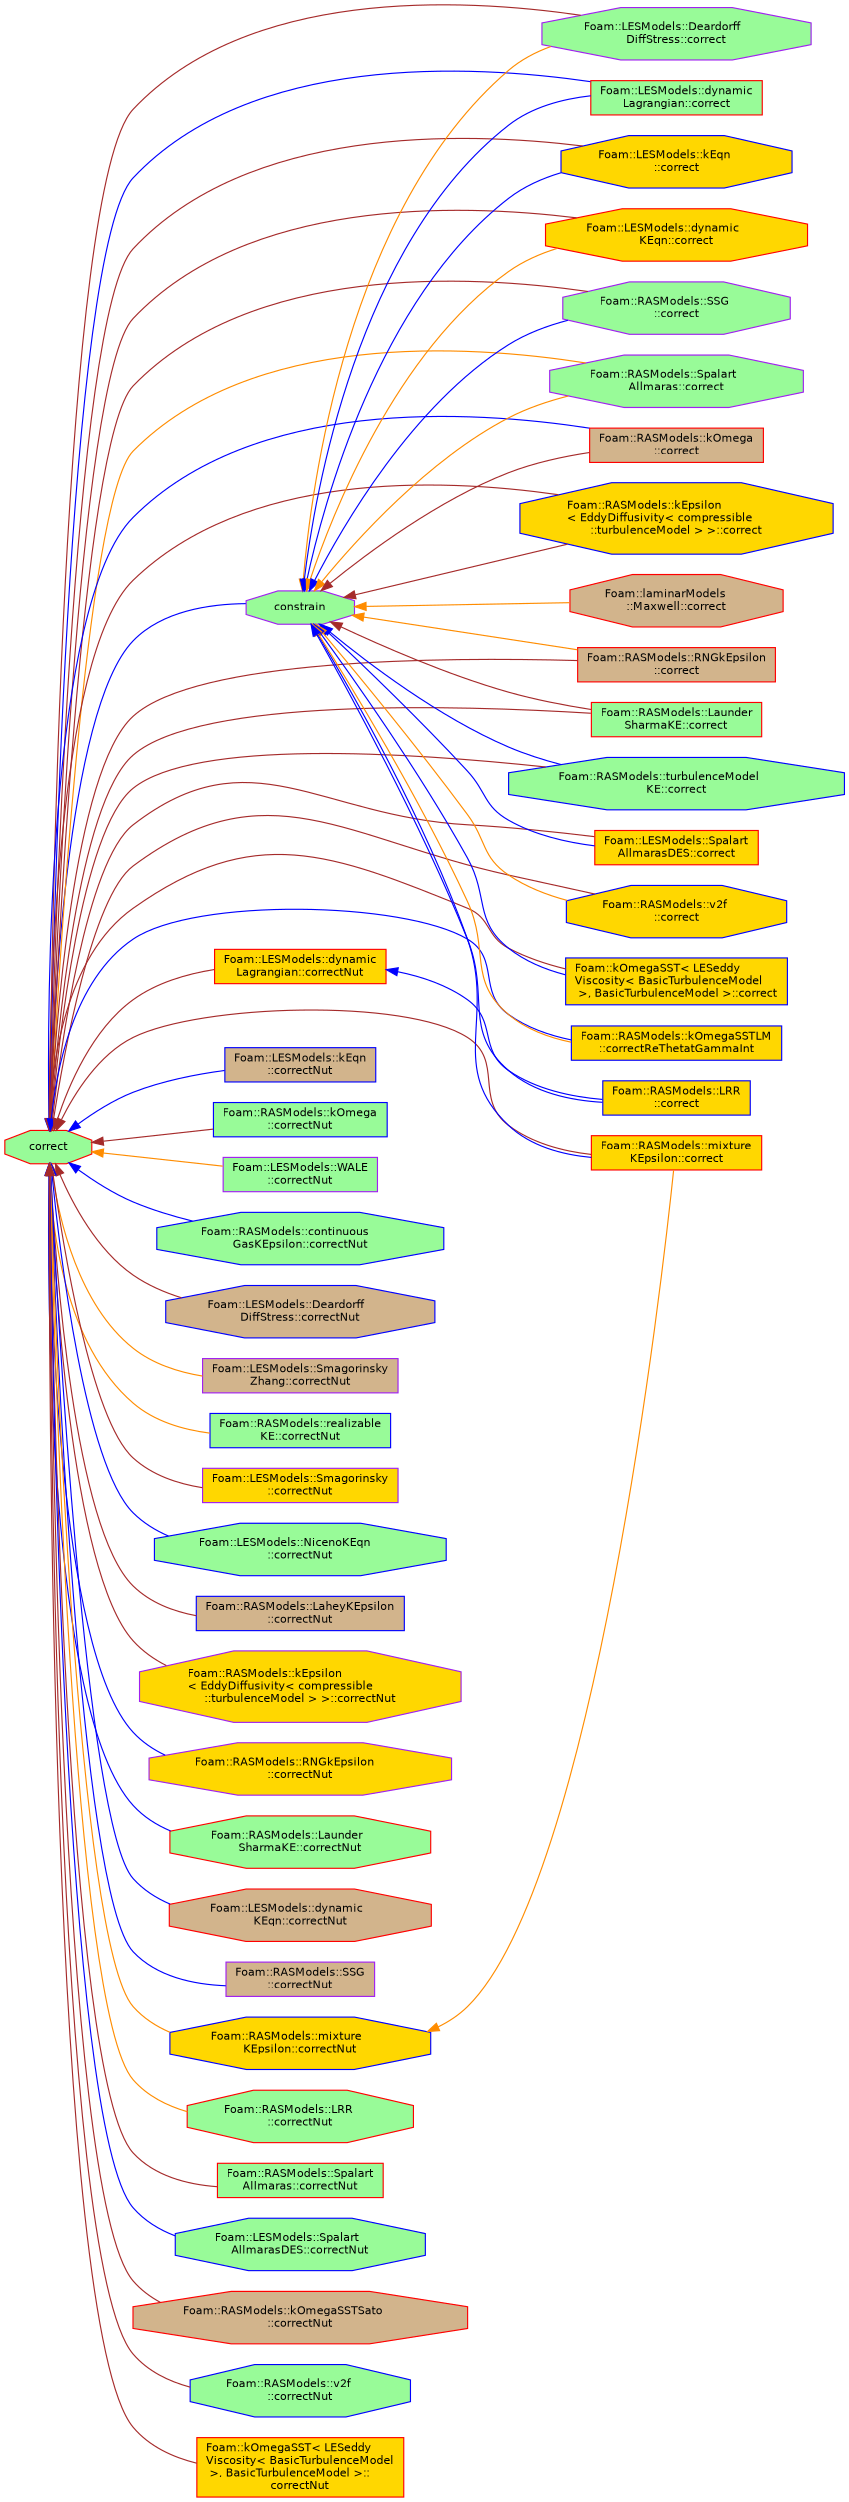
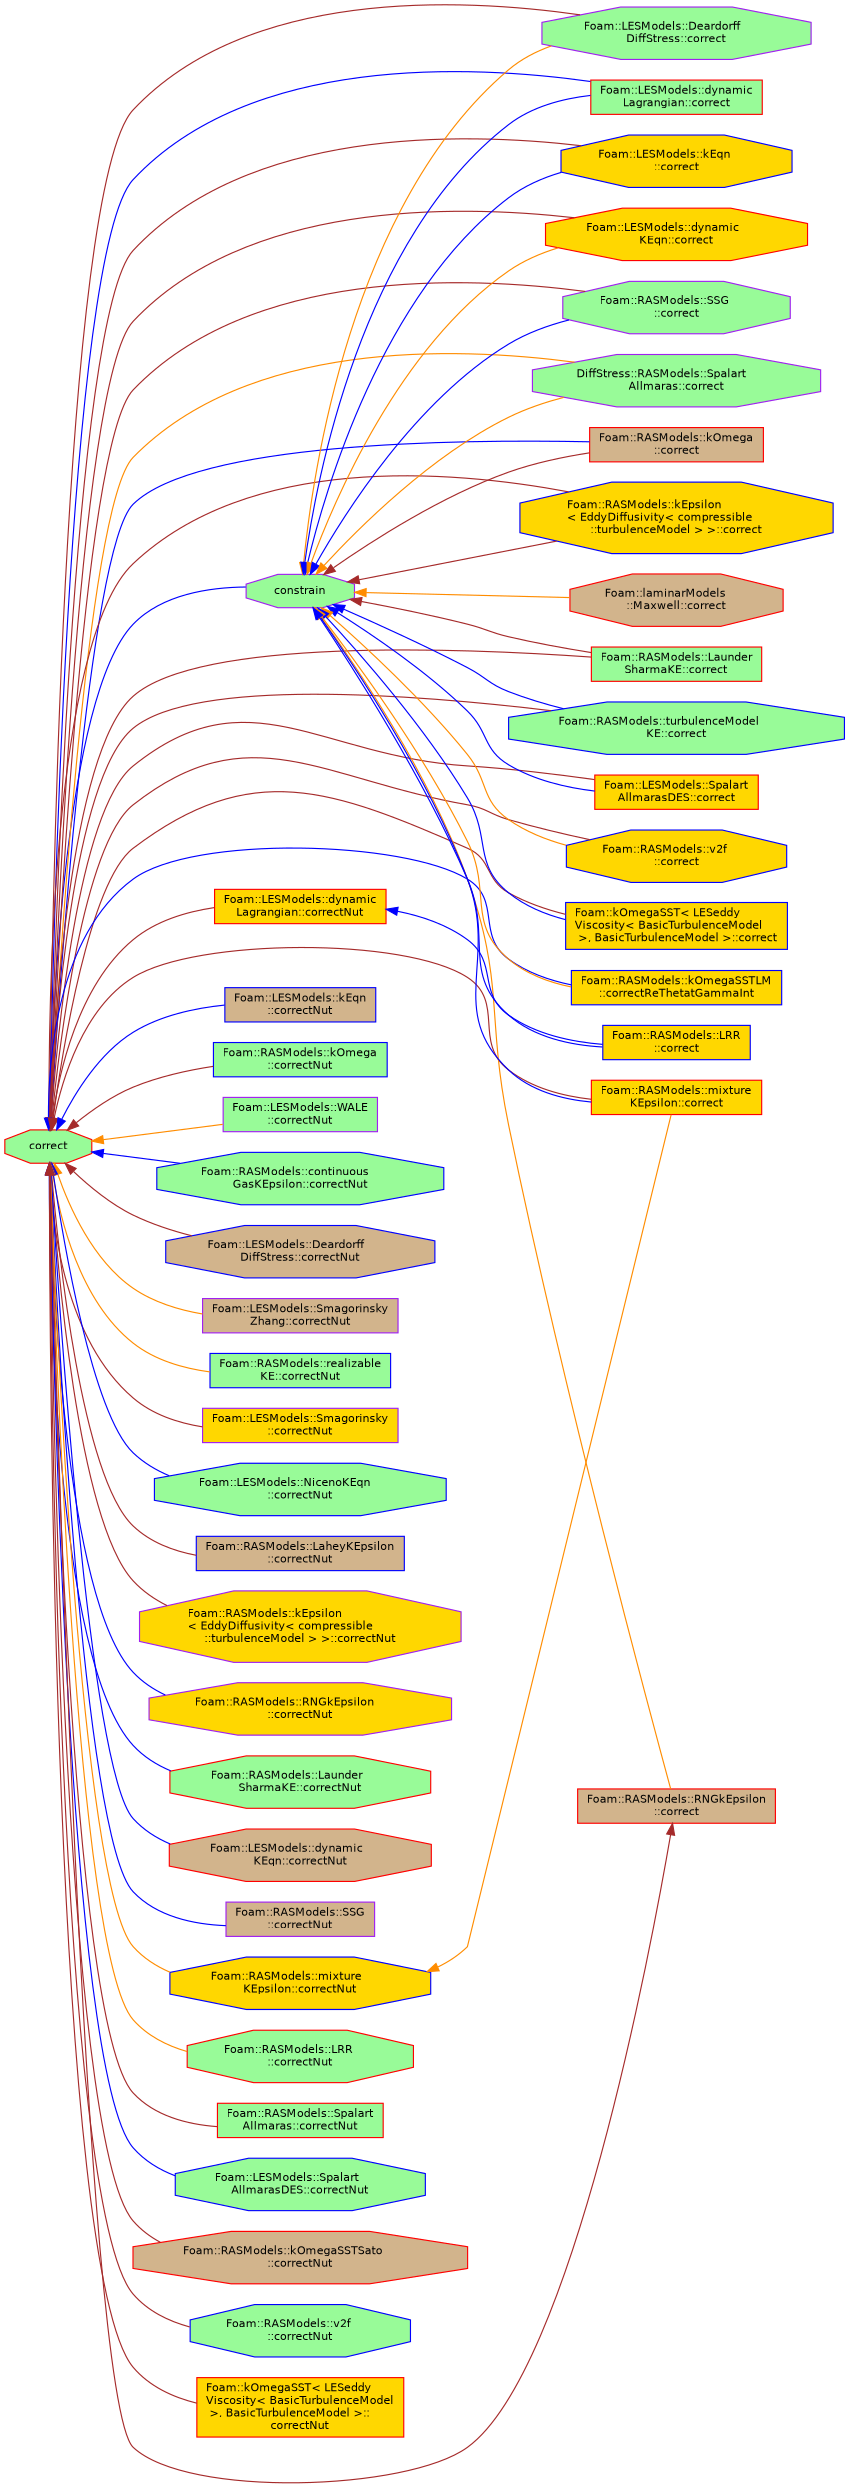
(677, 381) -> (677, 381)
(149, 707) -> (113, 2362)
